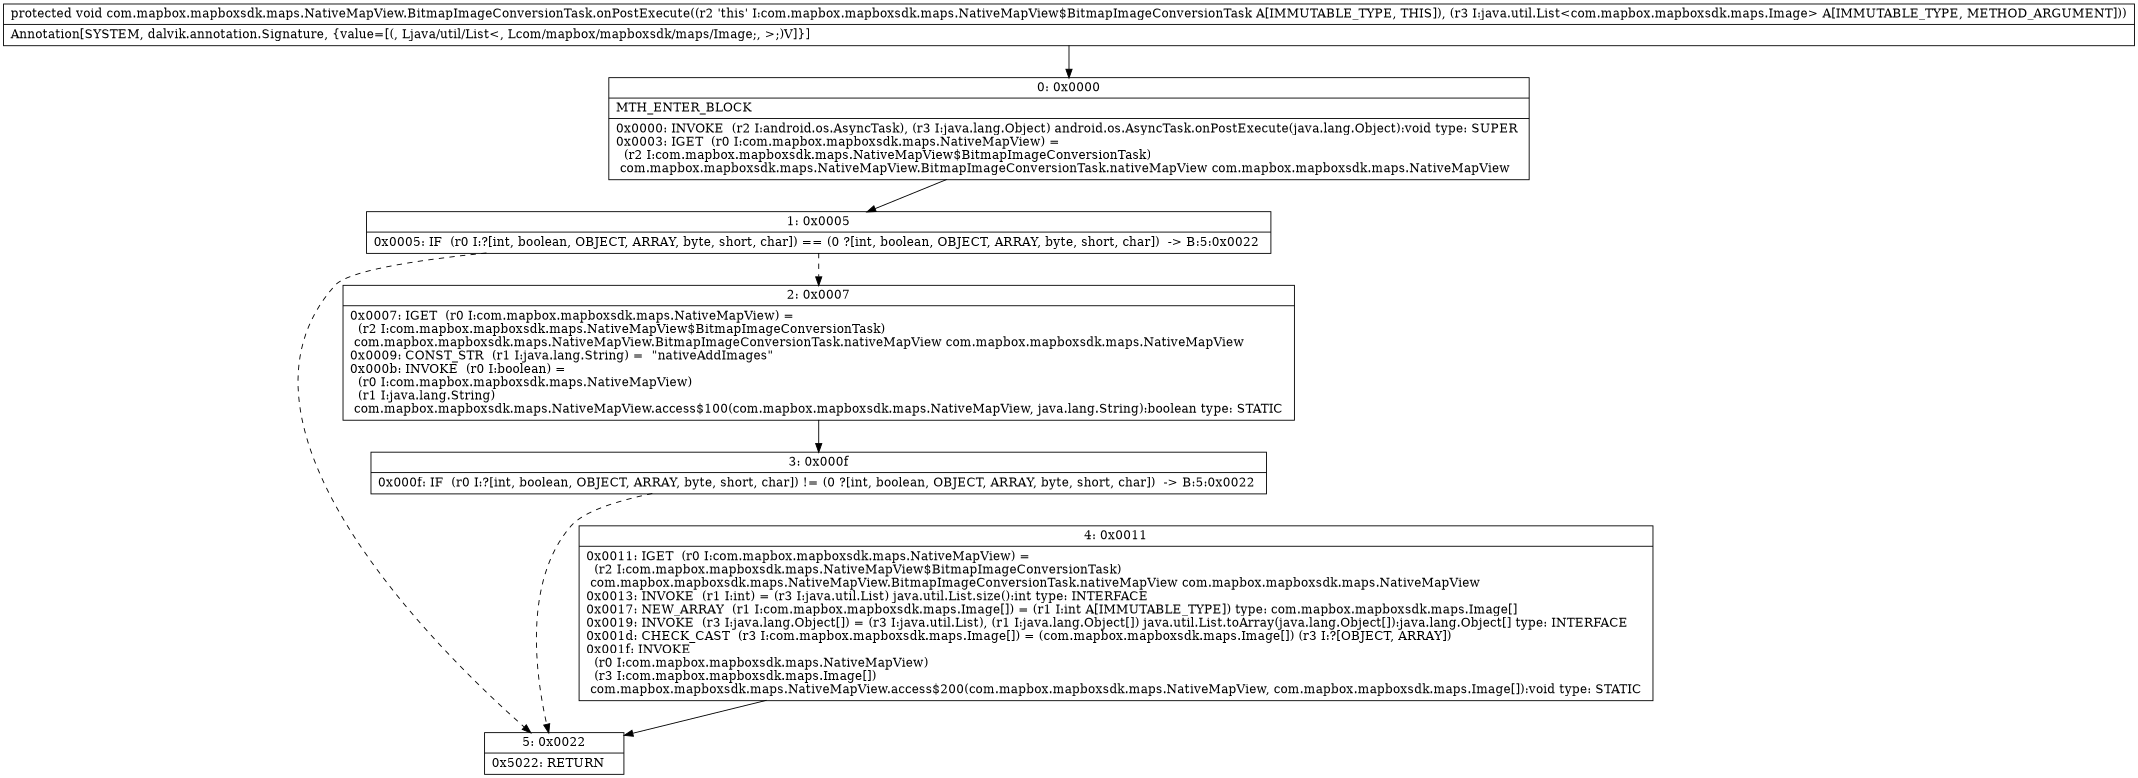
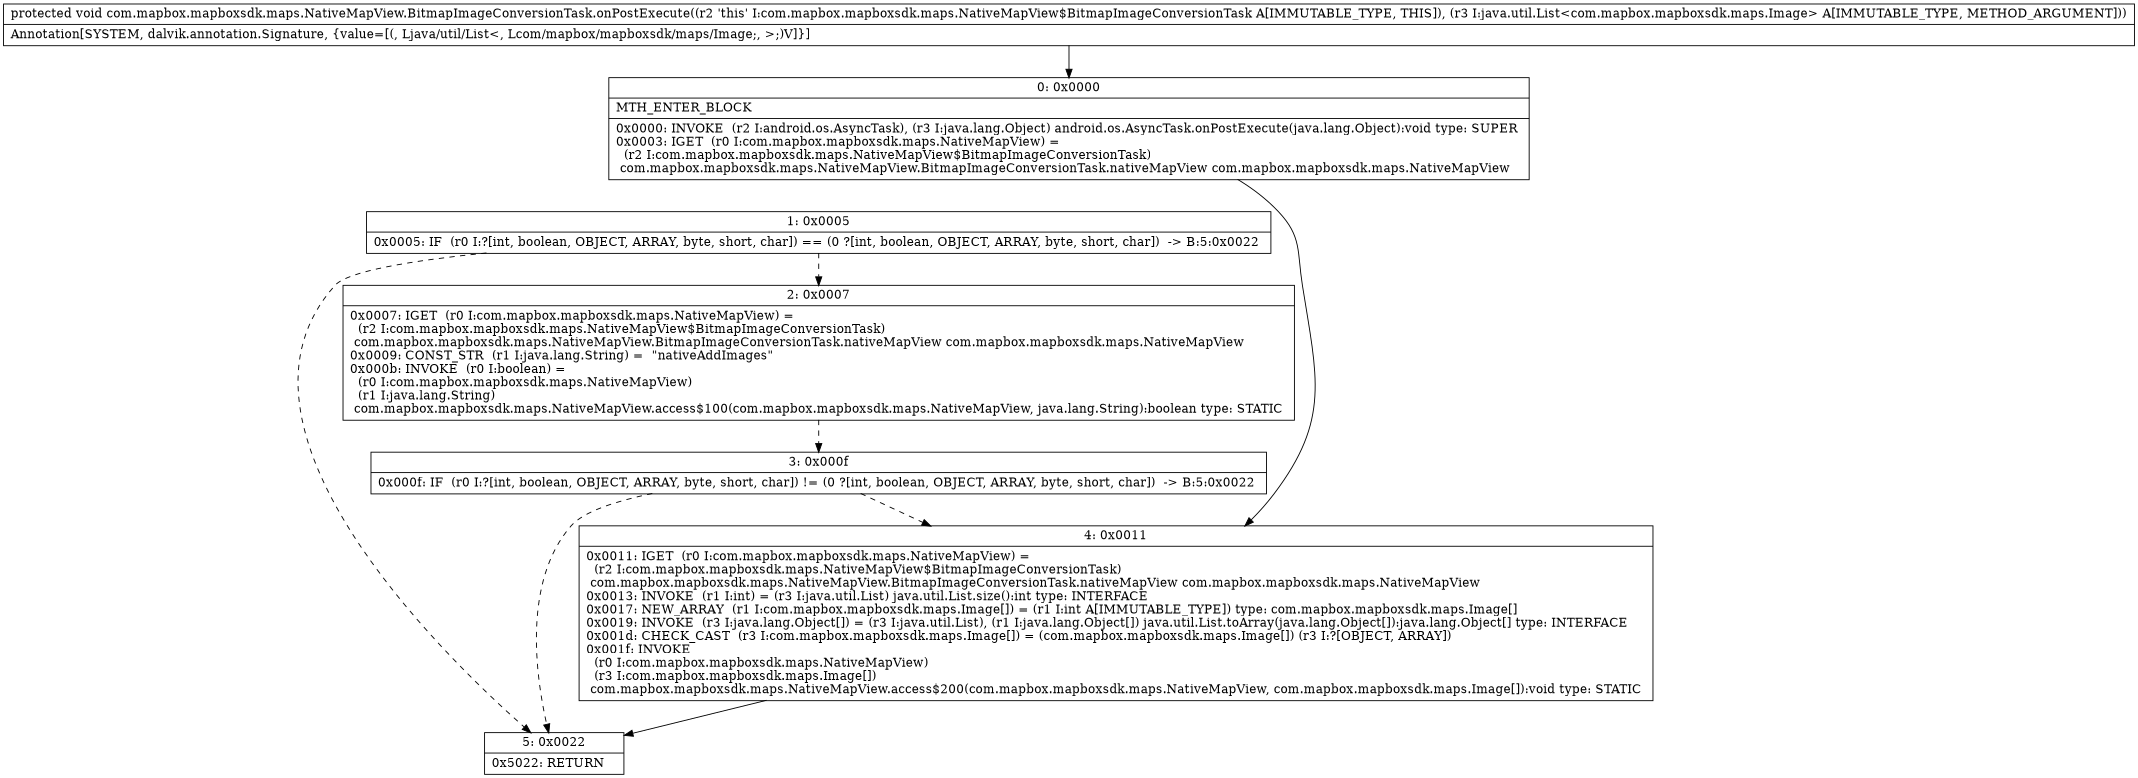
(911, 194) -> (1312, 346)
(819, 432) -> (819, 432)
none -> (892, 508)
